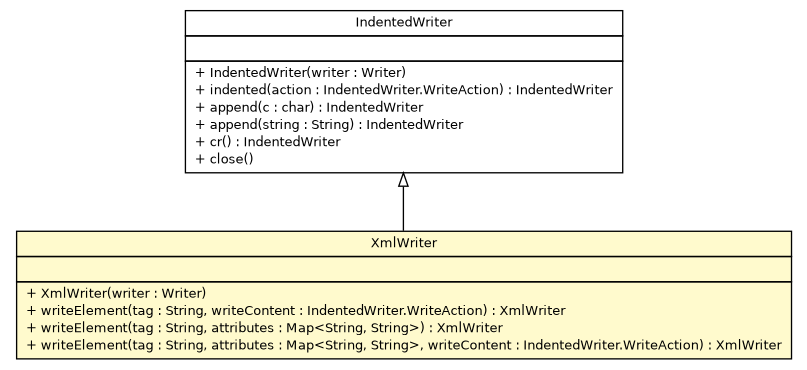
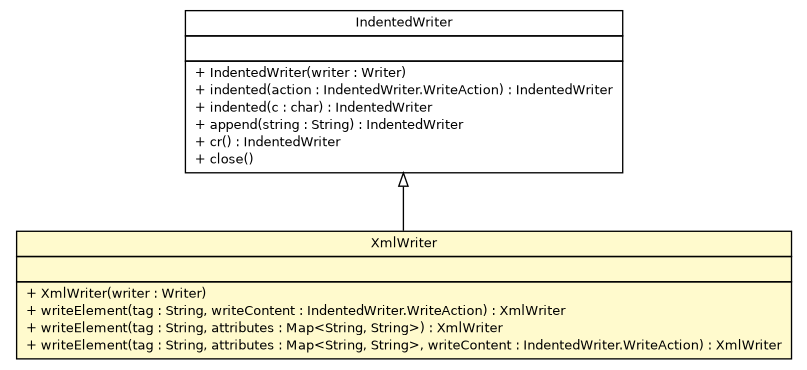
(309, 108) -> (314, 108)
